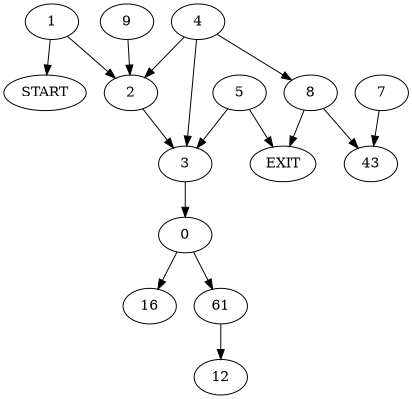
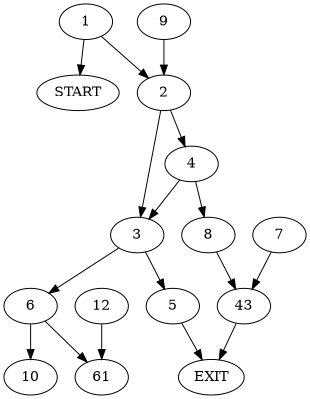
(168, 54) -> (176, 124)
(215, 124) -> (153, 266)
(299, 124) -> (230, 337)
(185, 235) -> (31, 306)
(150, 306) -> (31, 377)
(221, 337) -> (102, 337)
